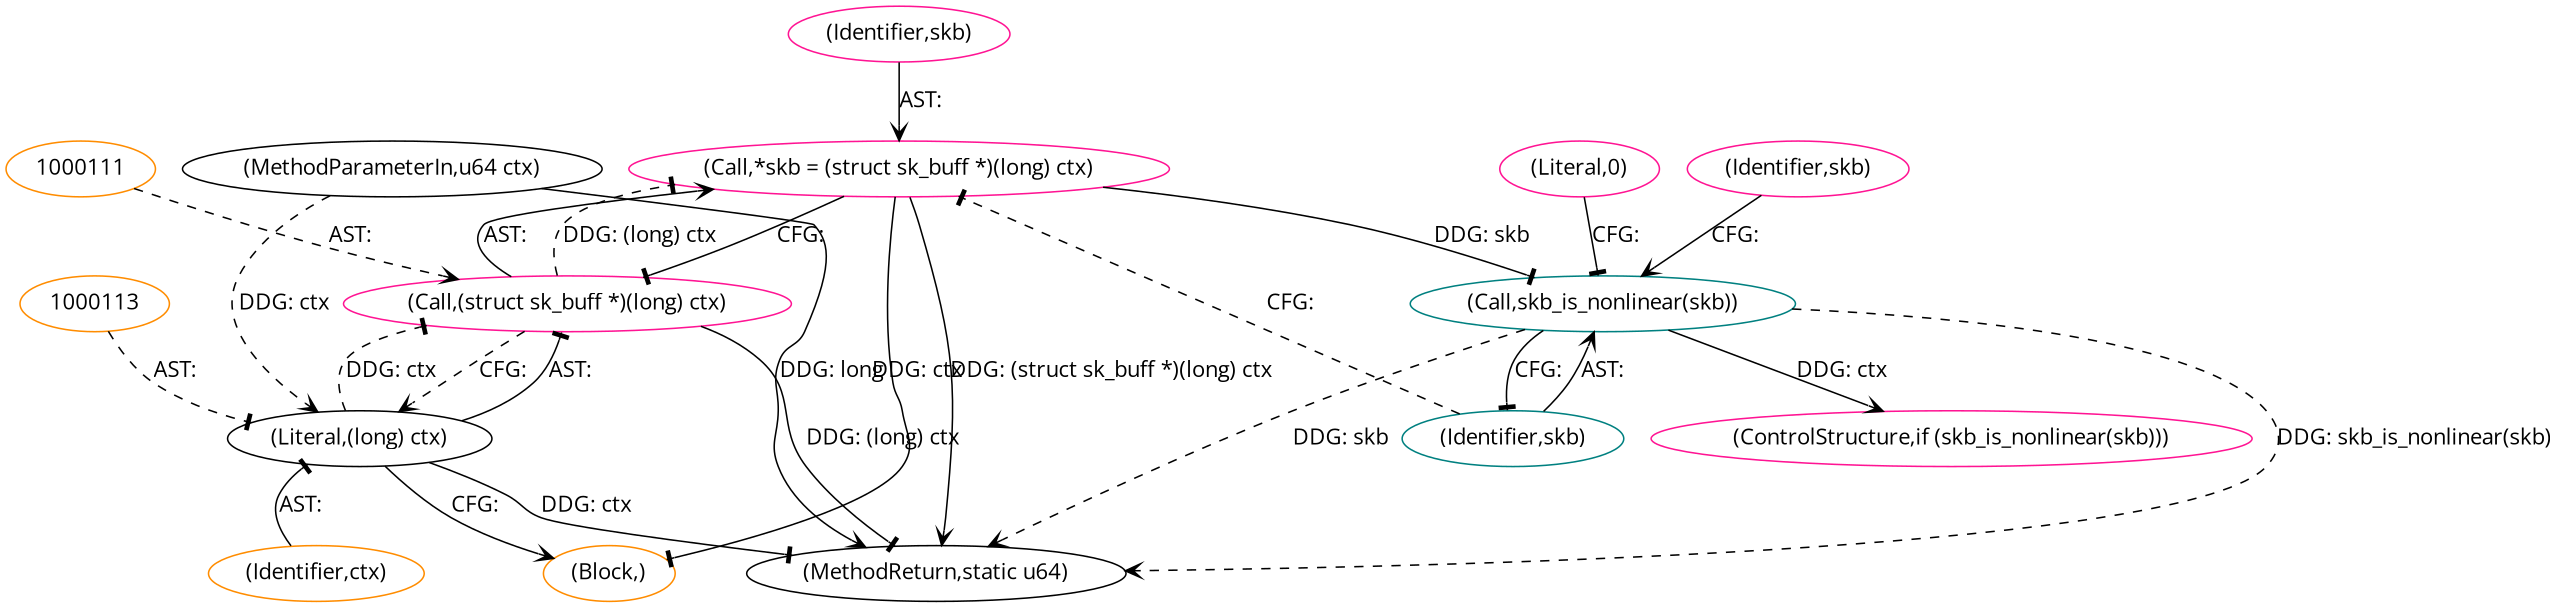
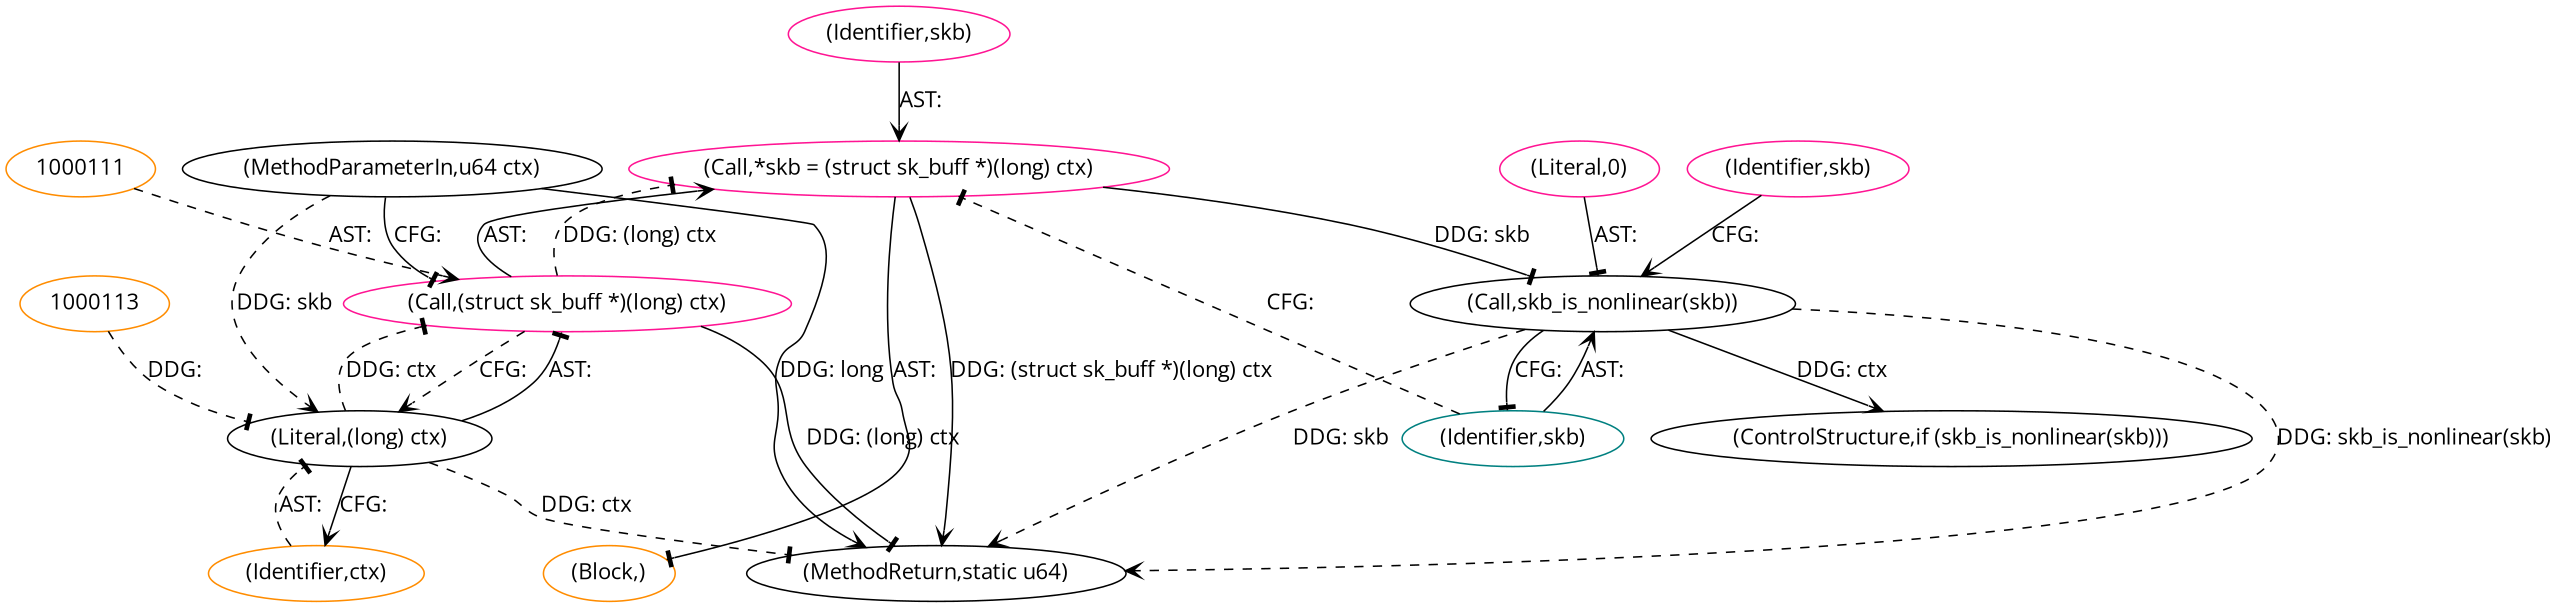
(1619, 236) -> (1619, 236)
(748, 238) -> (392, 245)
(285, 304) -> (285, 304)
(1603, 304) -> (1603, 304)
(178, 371) -> (178, 371)
(918, 371) -> (918, 371)
(1952, 439) -> (1952, 439)
(276, 505) -> (276, 505)
(456, 520) -> (341, 499)
(600, 530) -> (600, 530)
